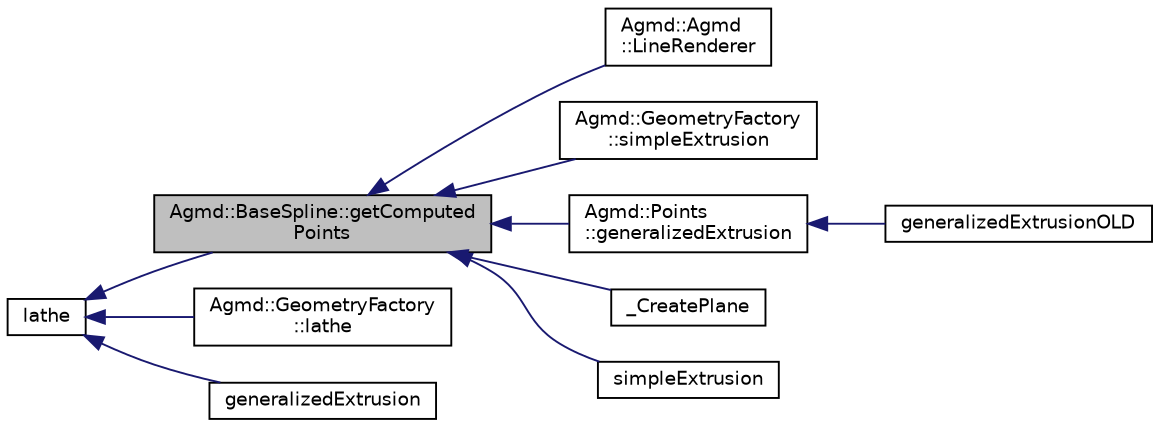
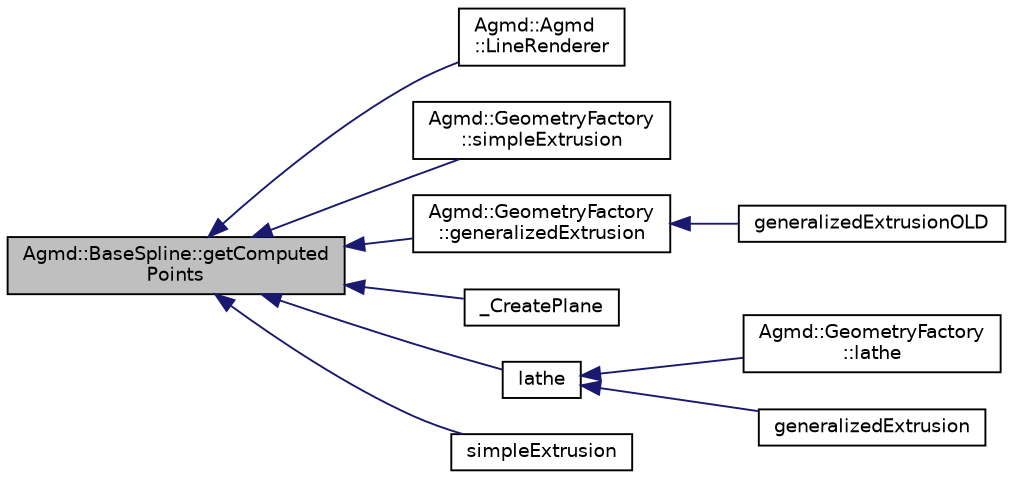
(688, 224) -> (542, 224)
(157, 270) -> (391, 337)
